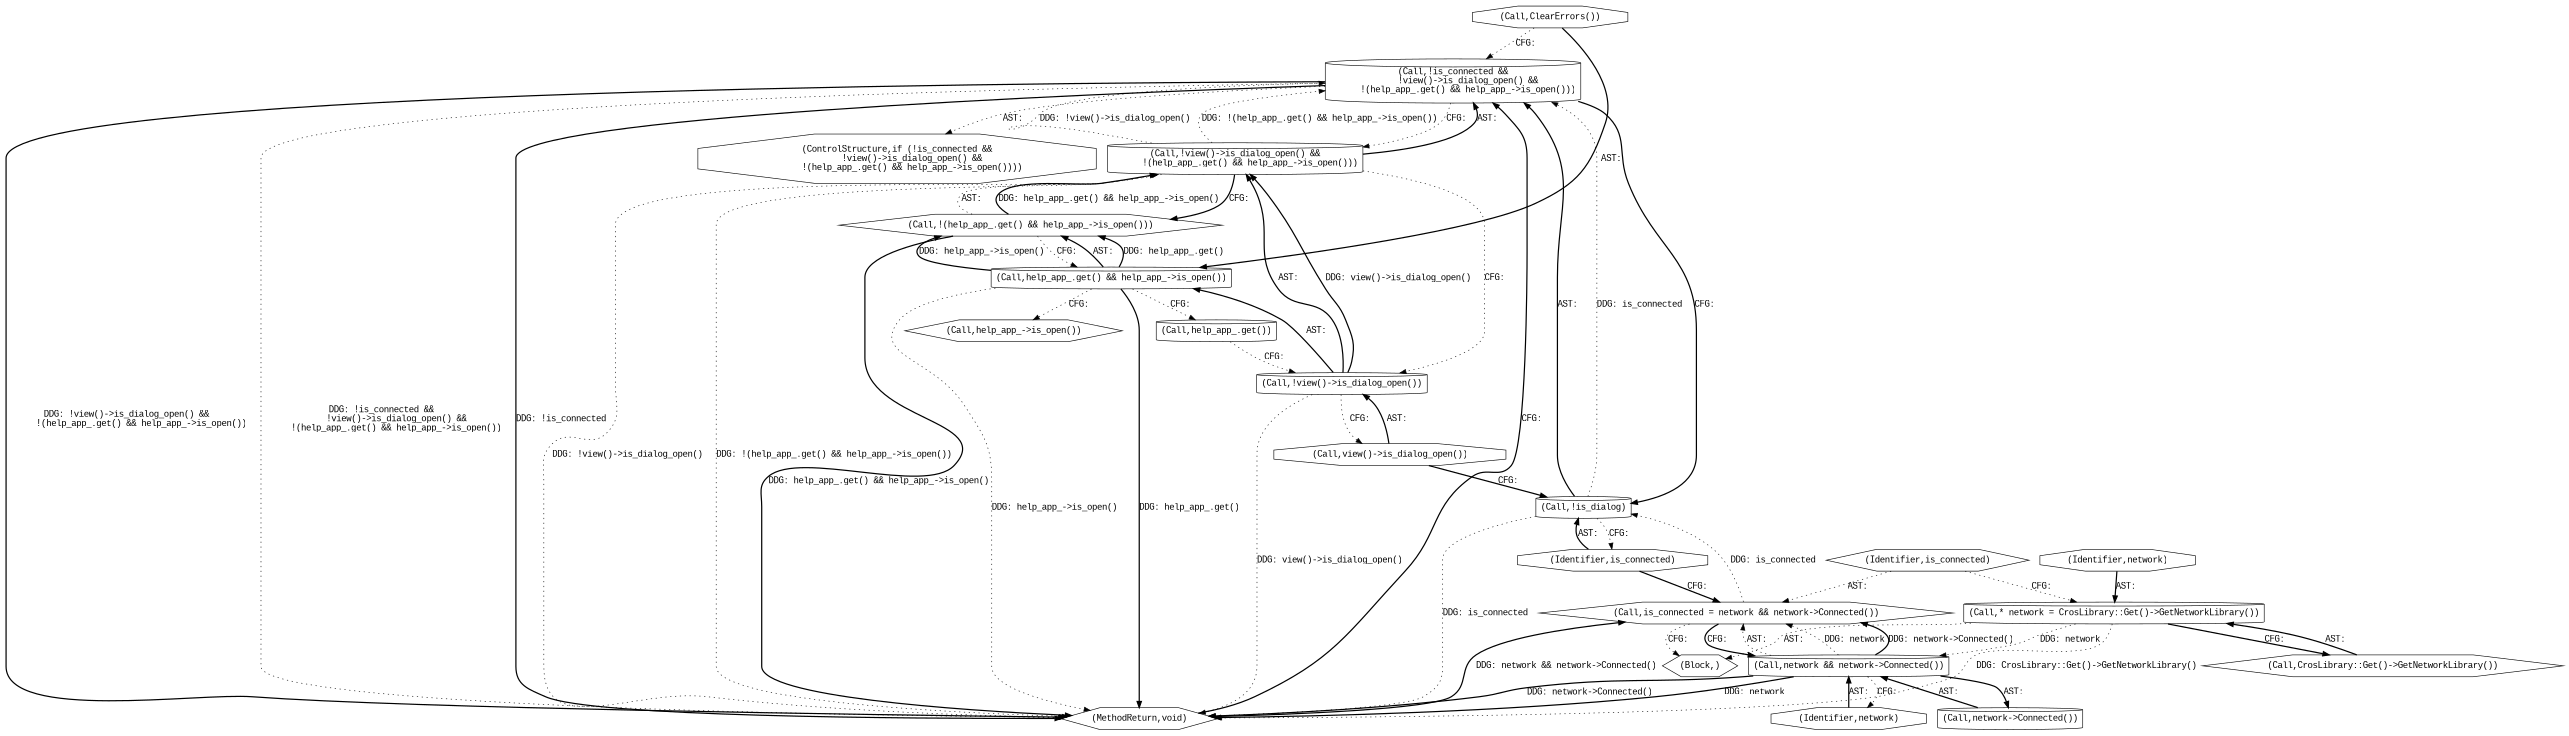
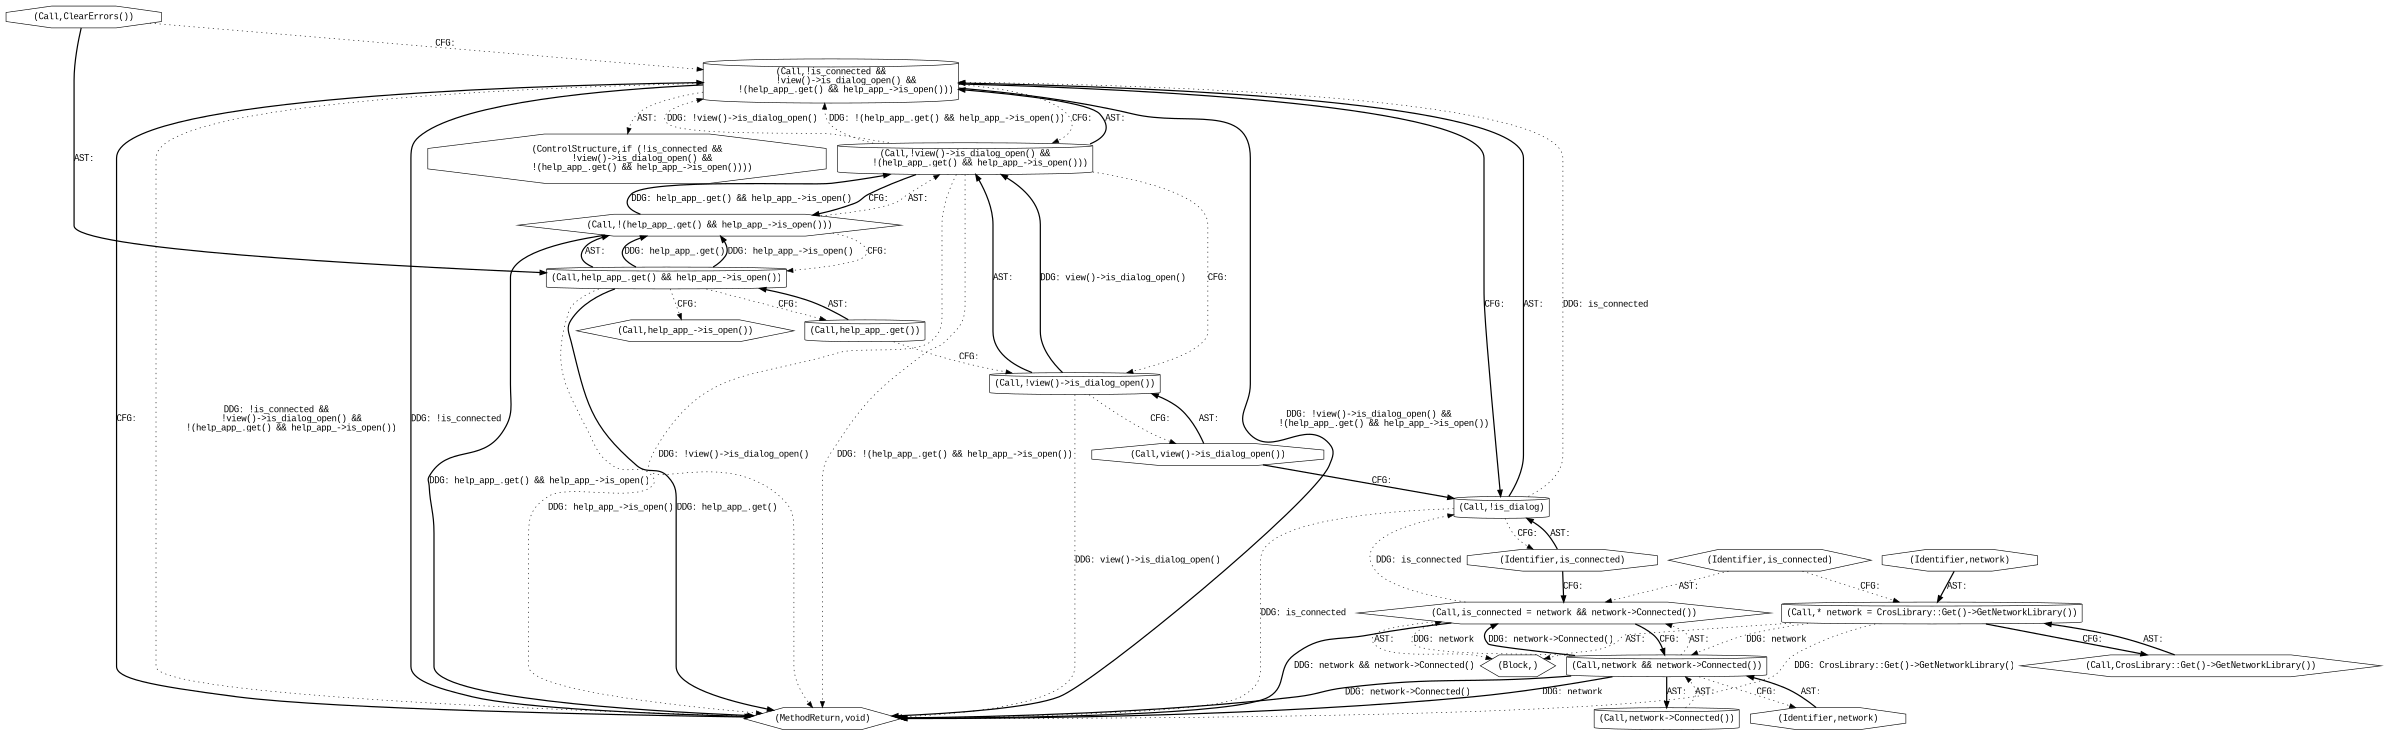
(1276, 317) -> (809, 301)
(1681, 639) -> (1387, 639)
(1459, 689) -> (1277, 690)
(1932, 693) -> (1696, 692)
